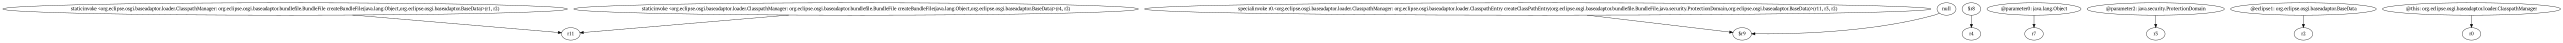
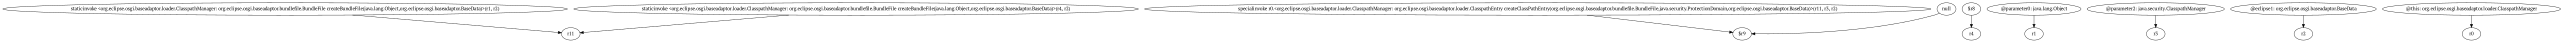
(2156, 9) -> (2156, 9)
(2034, 34) -> (2034, 34)
